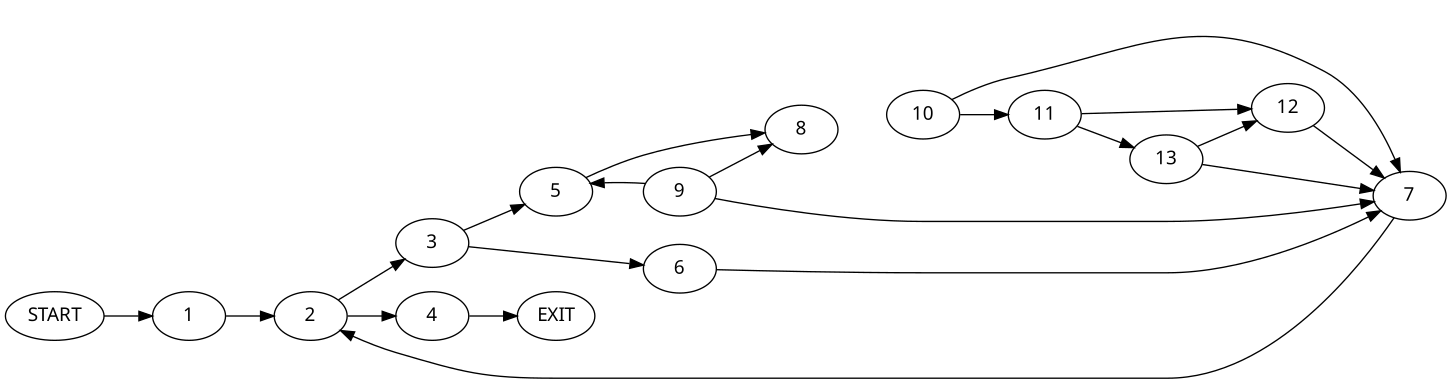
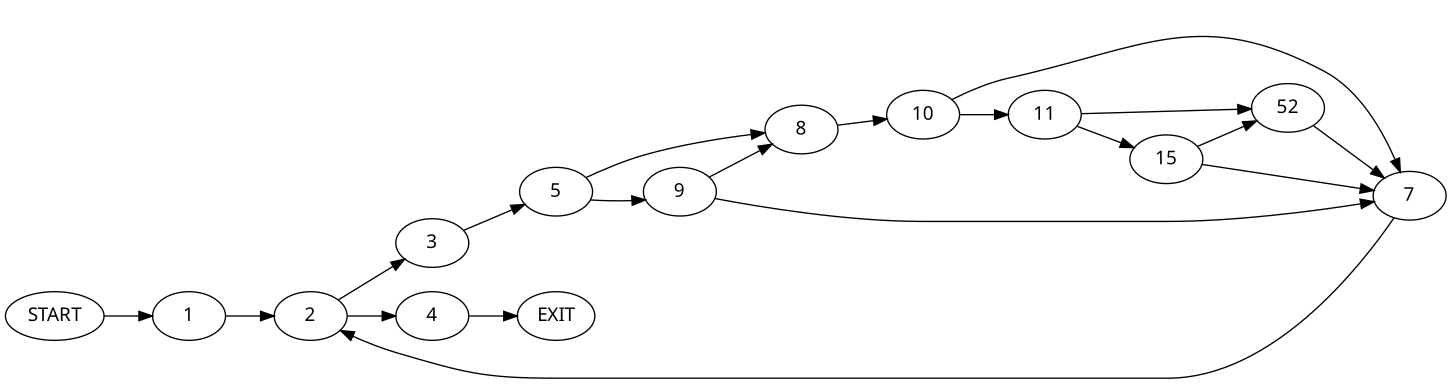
(1288, 108) -> (1288, 108)
none -> (856, 123)
(1166, 159) -> (1166, 159)
(625, 183) -> (611, 201)
(680, 269) -> none
